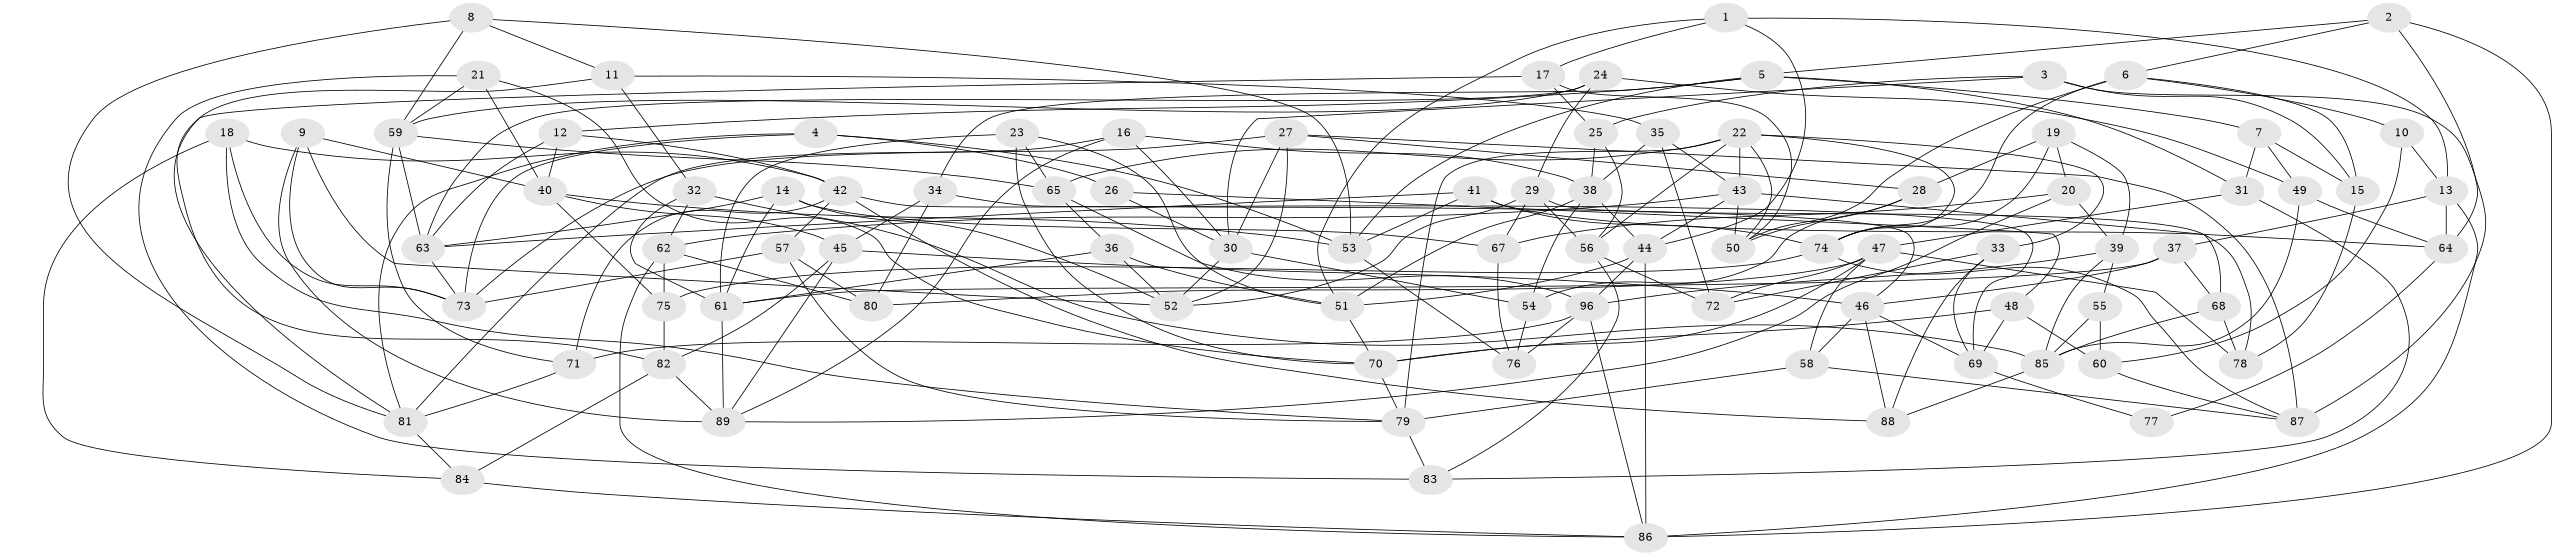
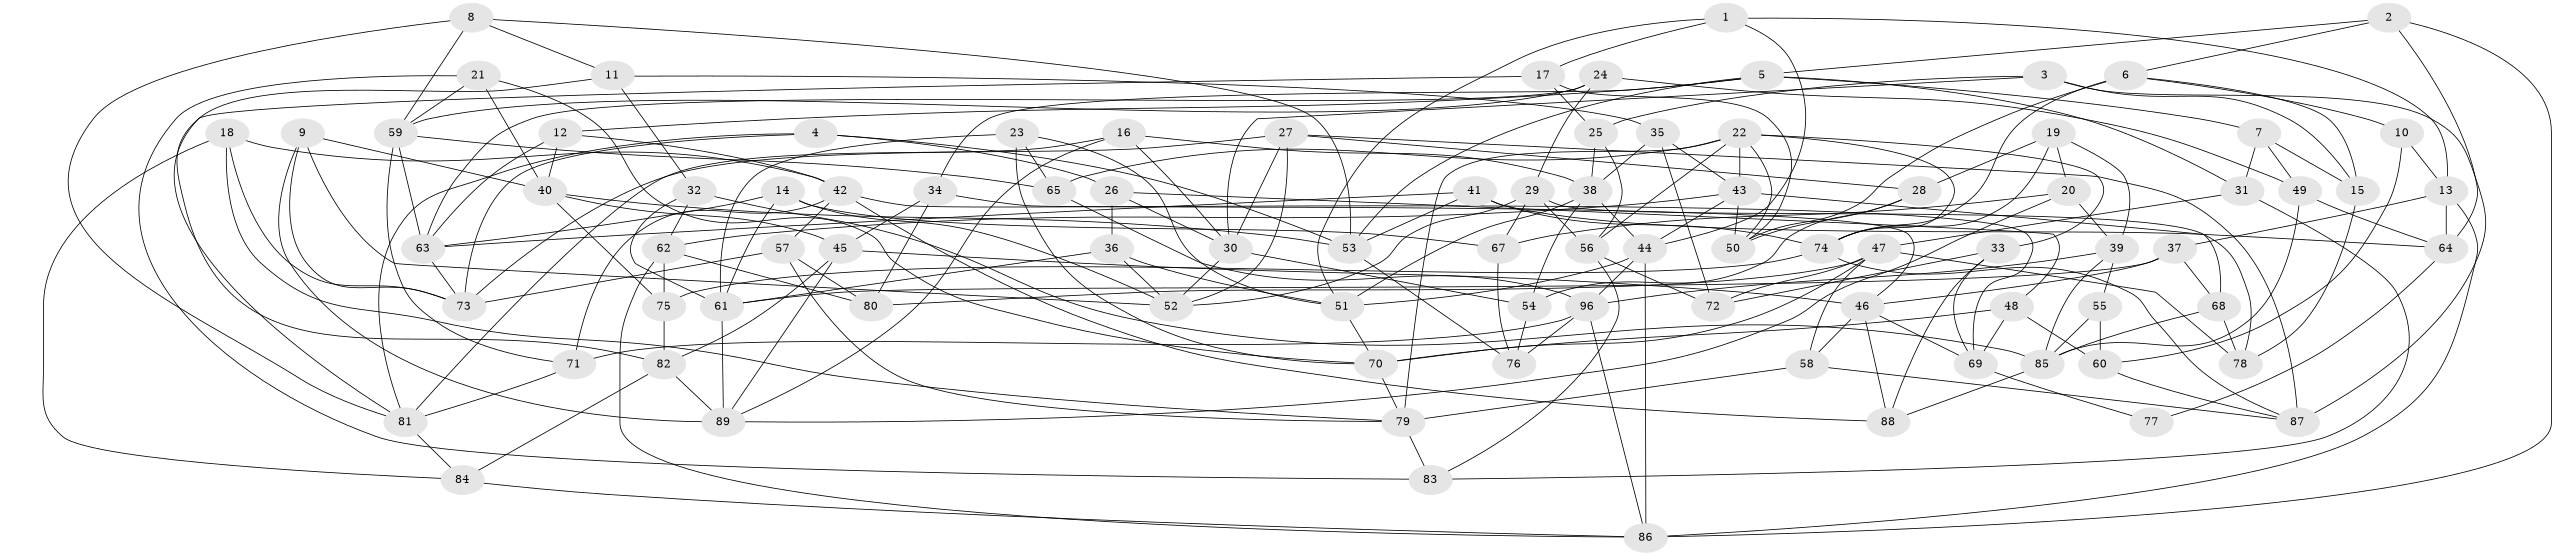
(1083, 220) -> (1112, 220)
